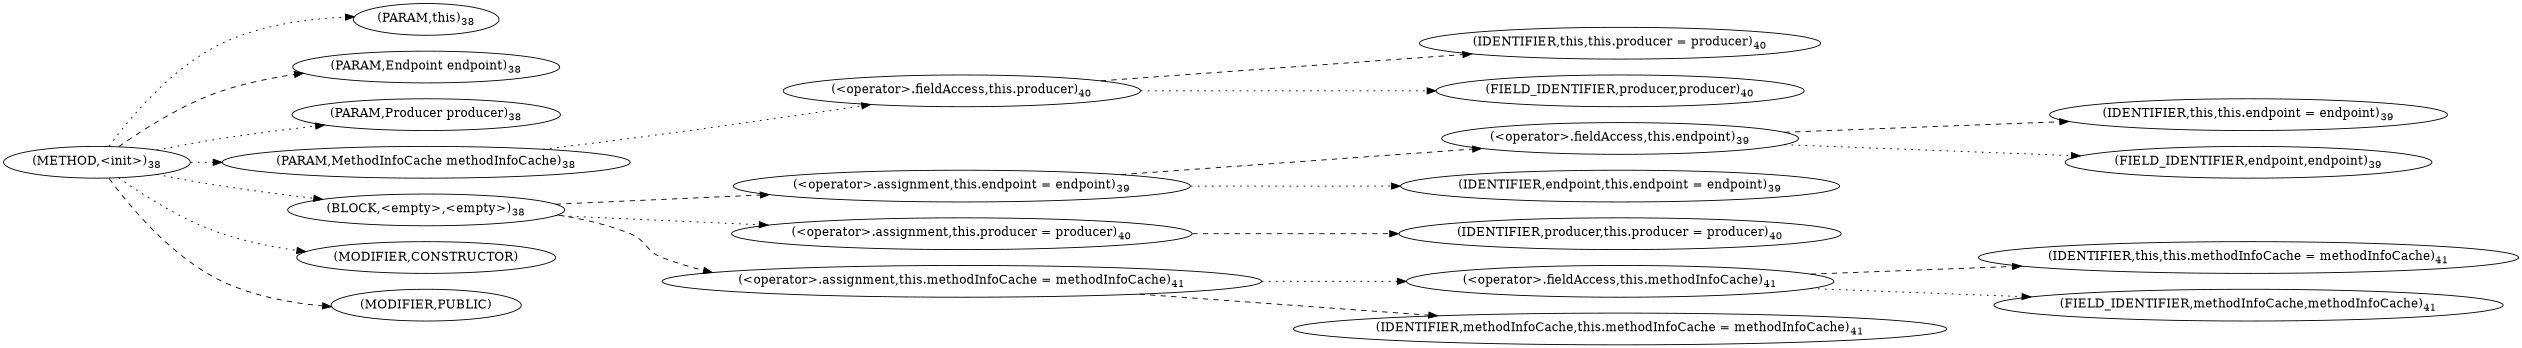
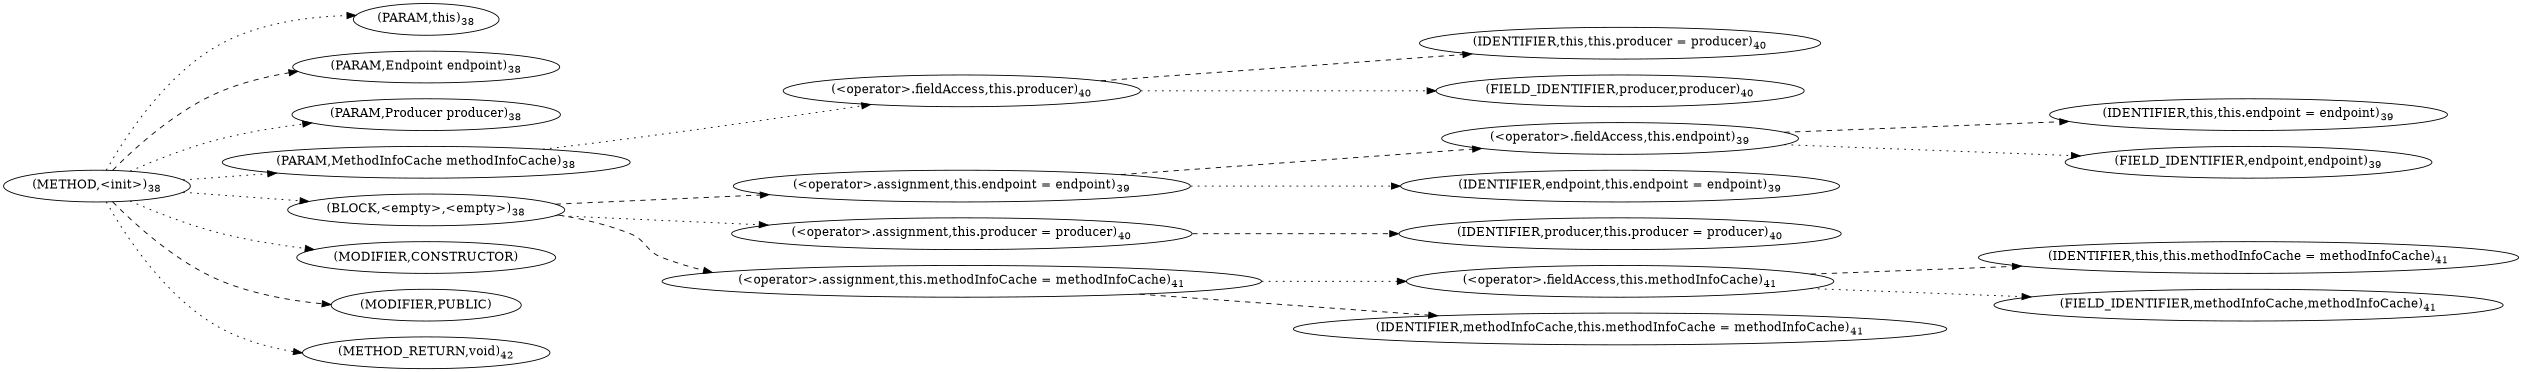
none -> (426, 353)
